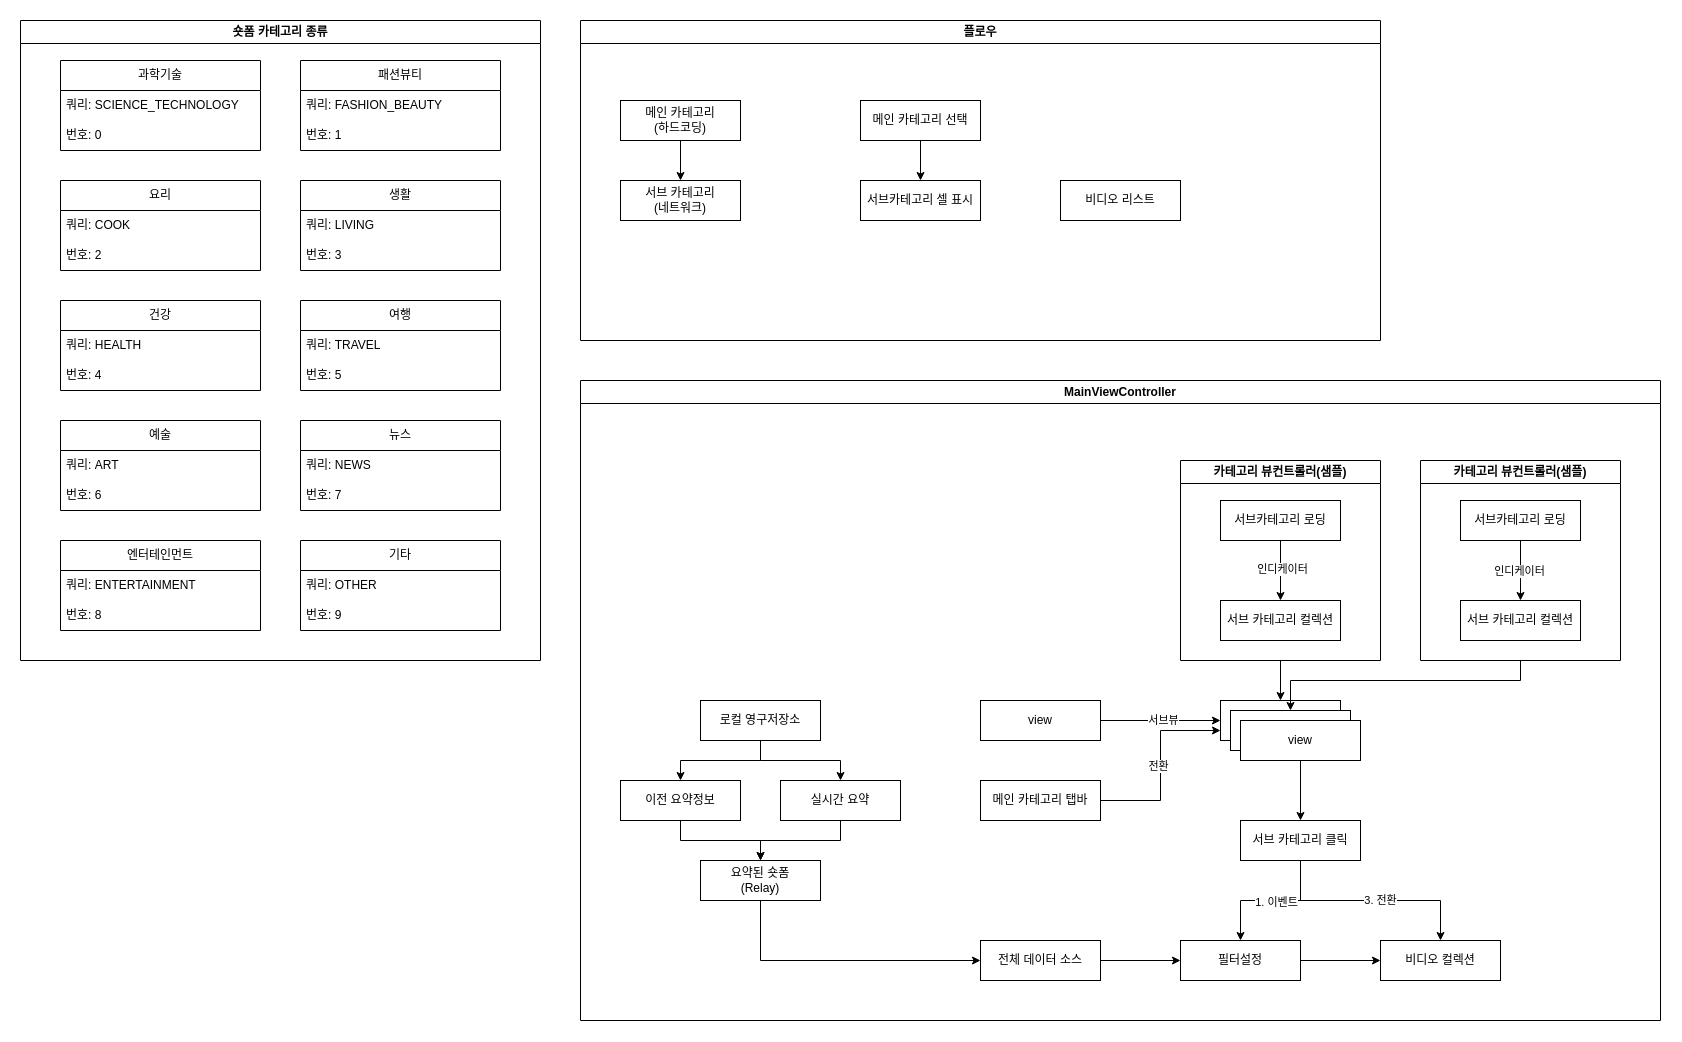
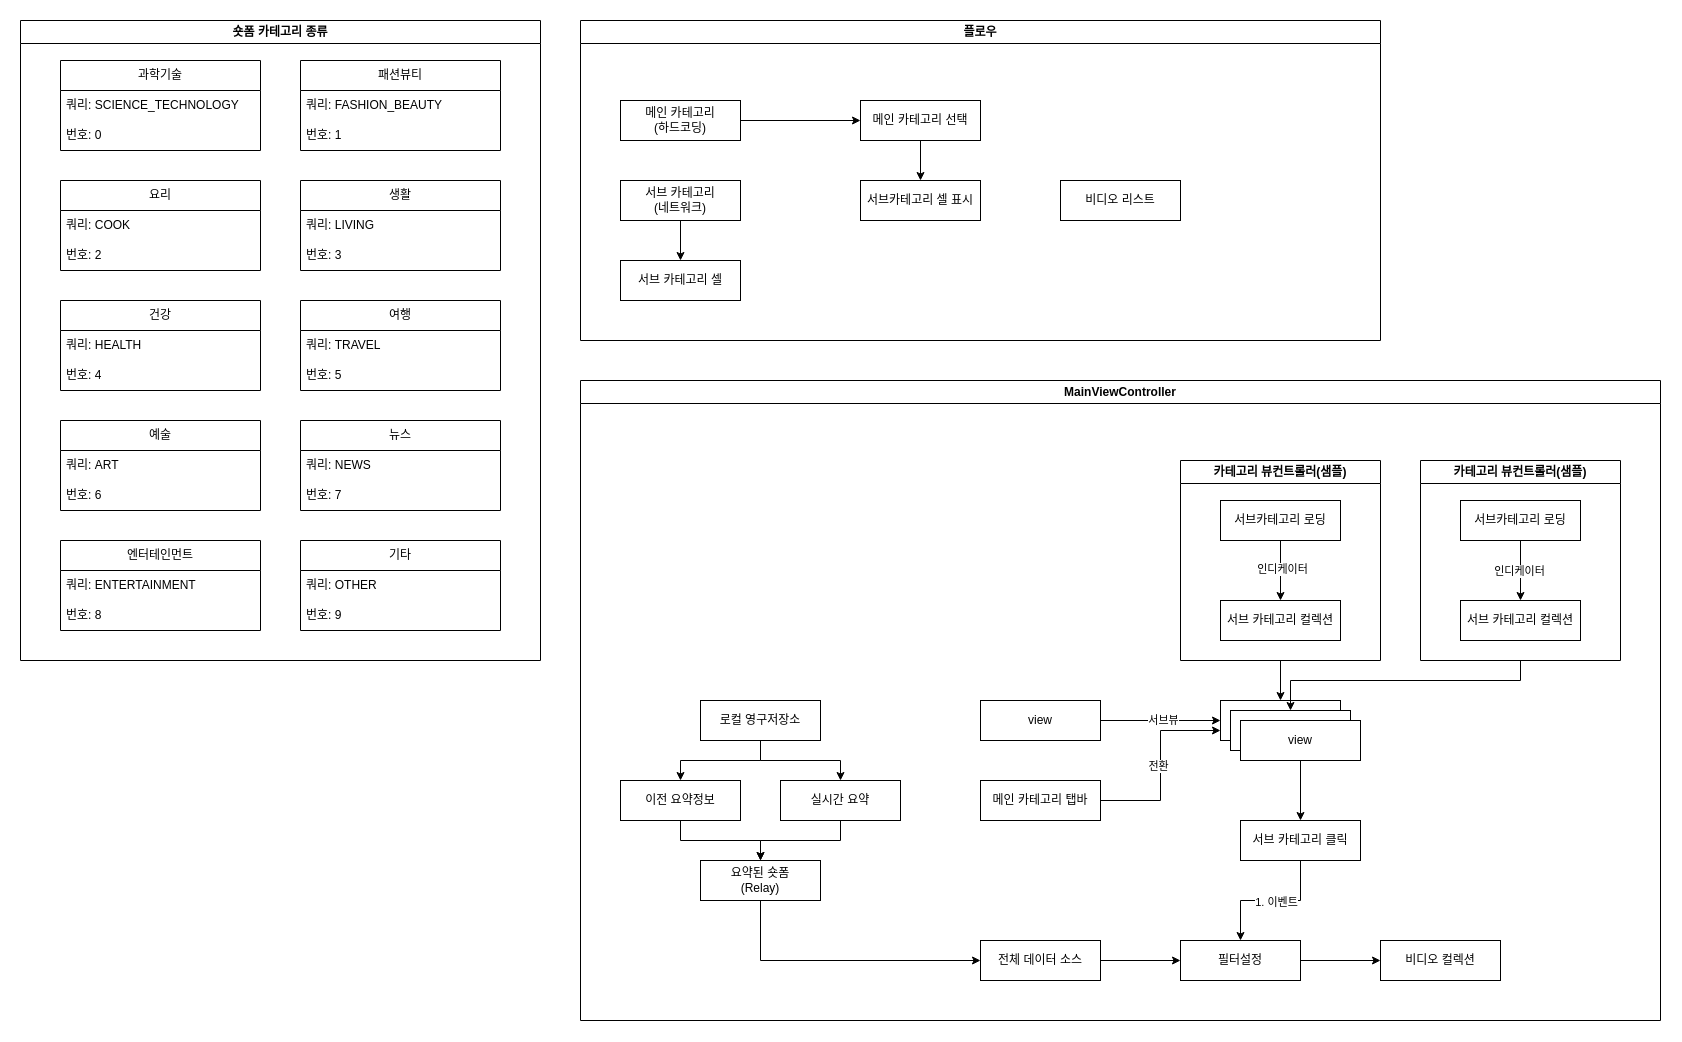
(681, 157) -> (797, 121)
none -> (681, 237)
none -> (681, 281)
(1388, 901) -> none
